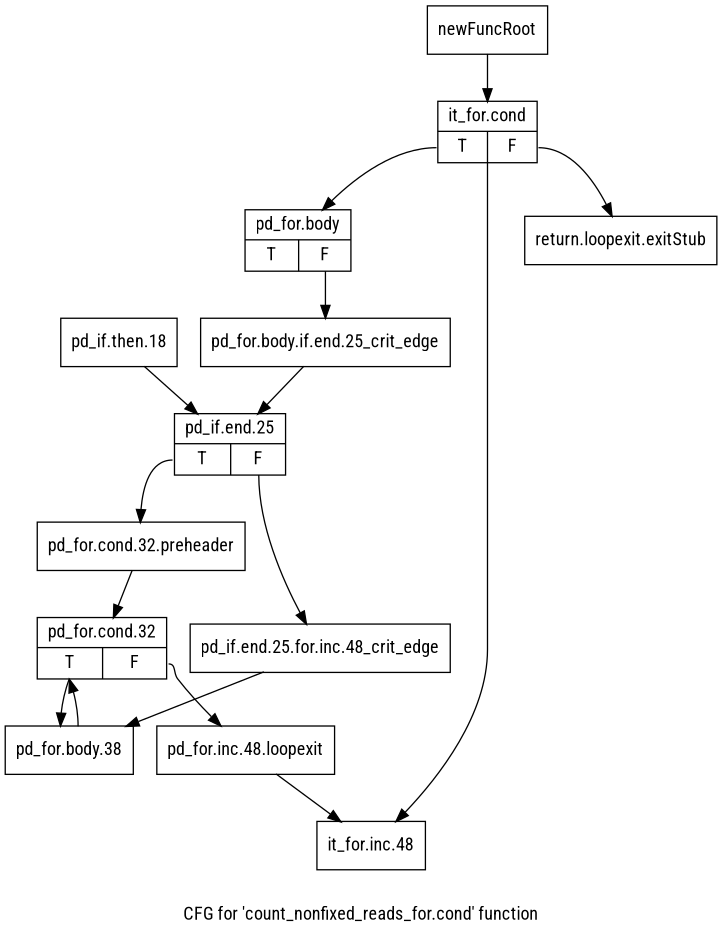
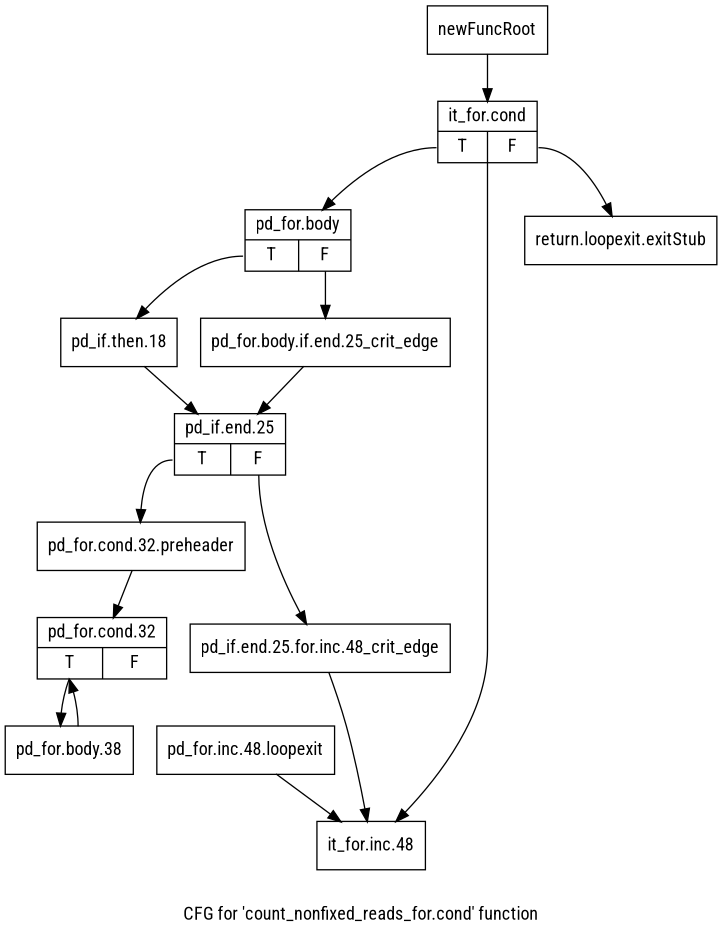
none -> (189, 273)
(188, 691) -> none
(204, 695) -> (350, 740)
